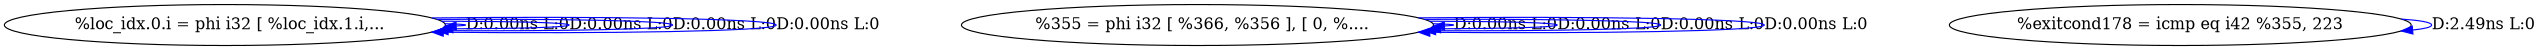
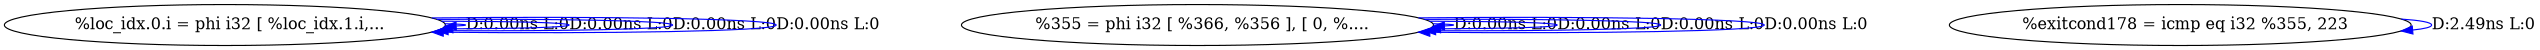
(2180, 25) -> (2180, 25)
